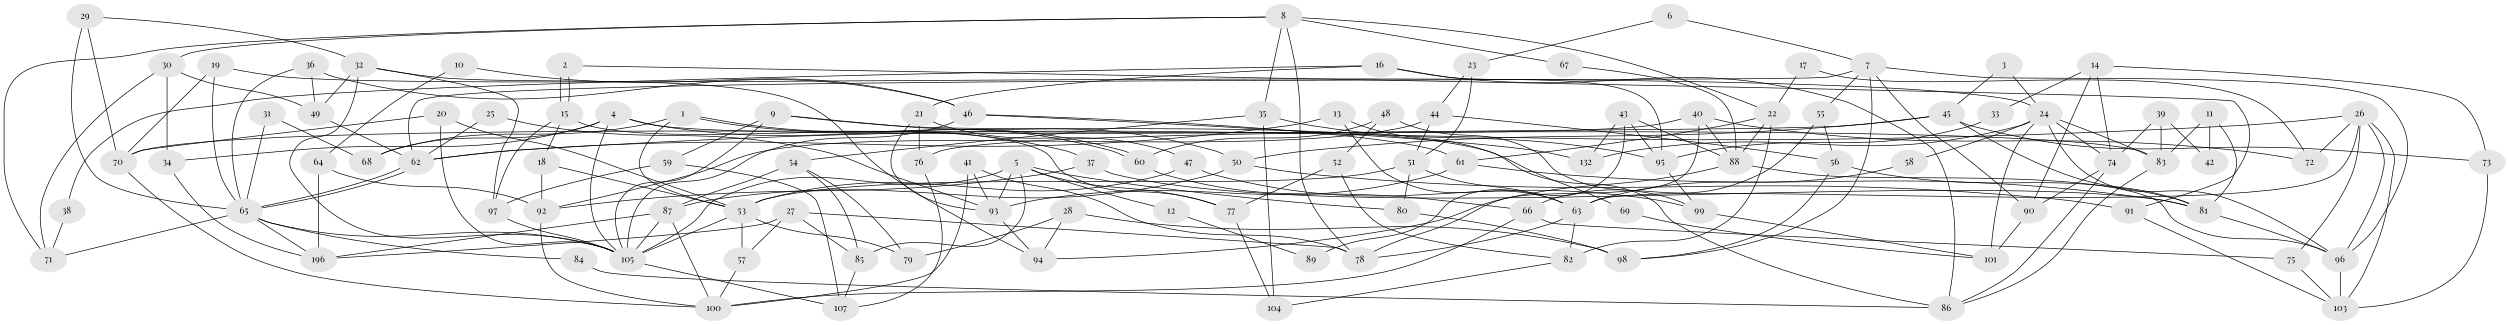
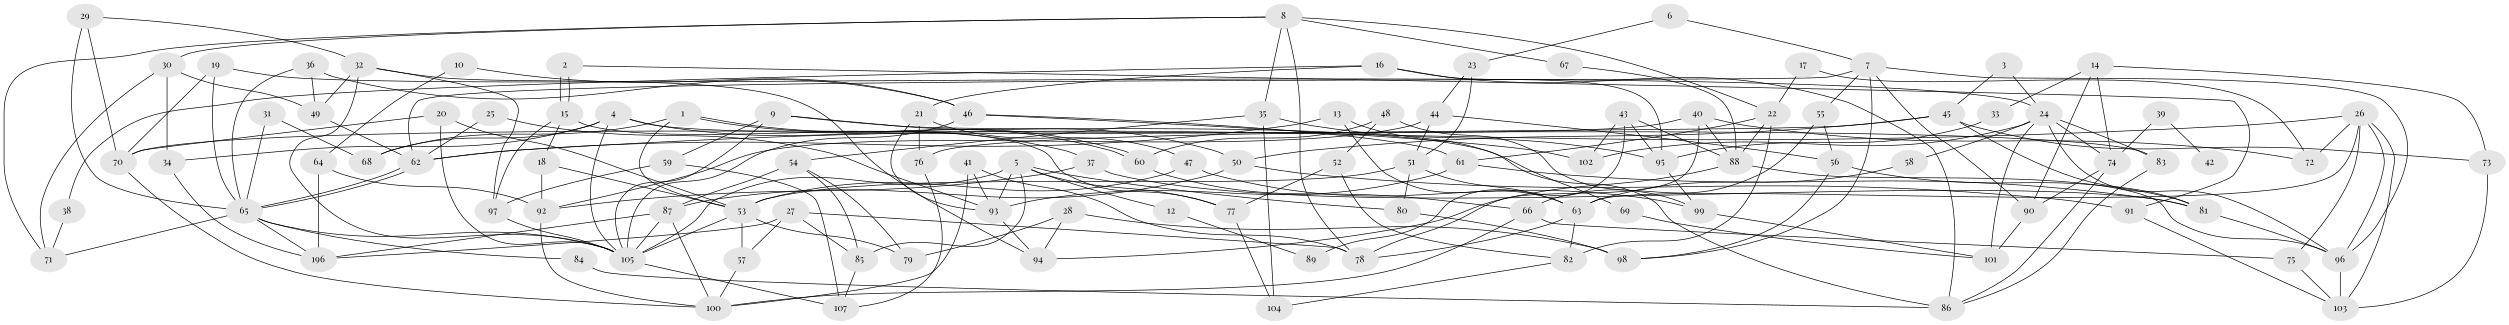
(2210, 114) -> none
(2161, 138) -> none
(1586, 162) -> (1586, 162)
